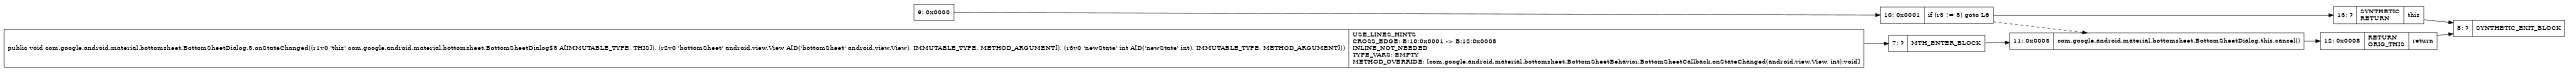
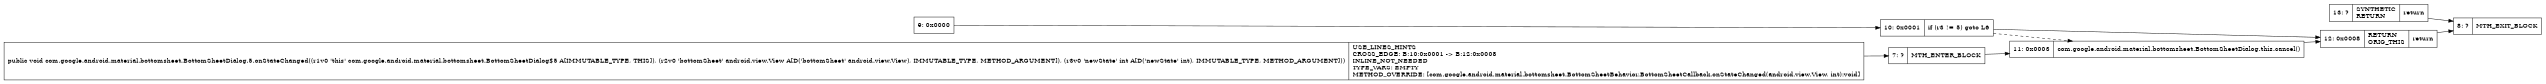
(2161, 15) -> (2155, 33)
(2414, 15) -> (2414, 13)
(2519, 28) -> (2507, 26)
